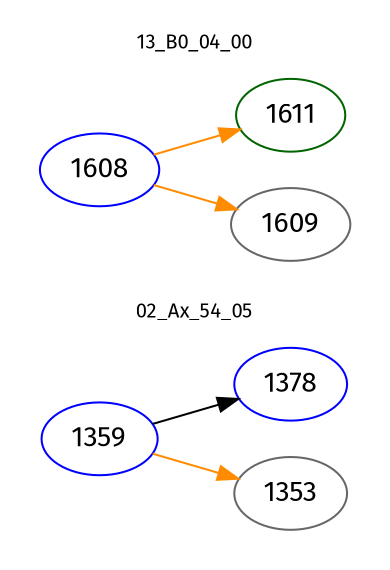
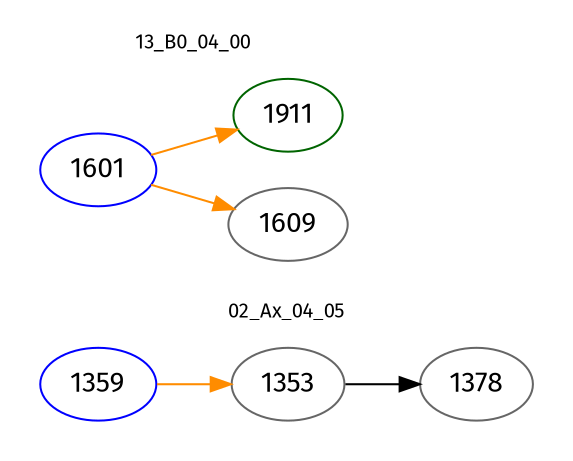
(291, 115) -> (288, 115)
(100, 170) -> (98, 170)
(194, 312) -> (287, 312)
(291, 384) -> (477, 384)
(186, 414) -> (372, 384)
